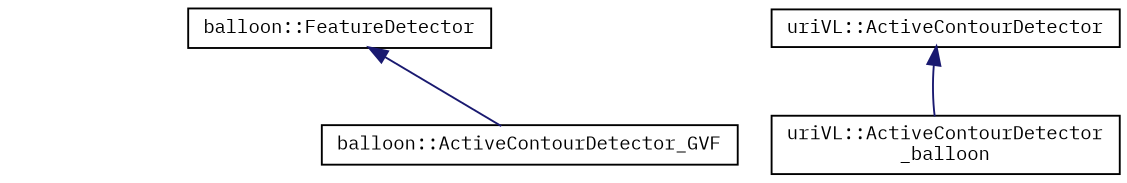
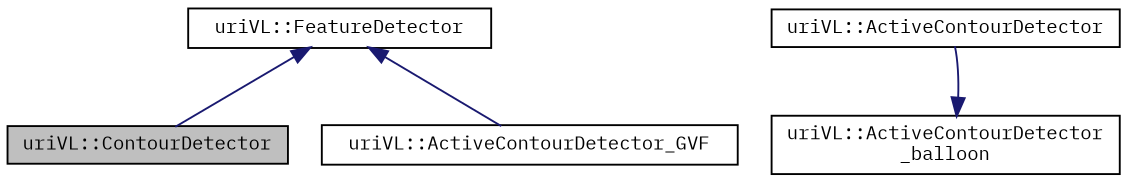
(340, 28) -> (340, 28)
(933, 91) -> (958, 72)
none -> (148, 145)
(530, 145) -> (530, 145)
